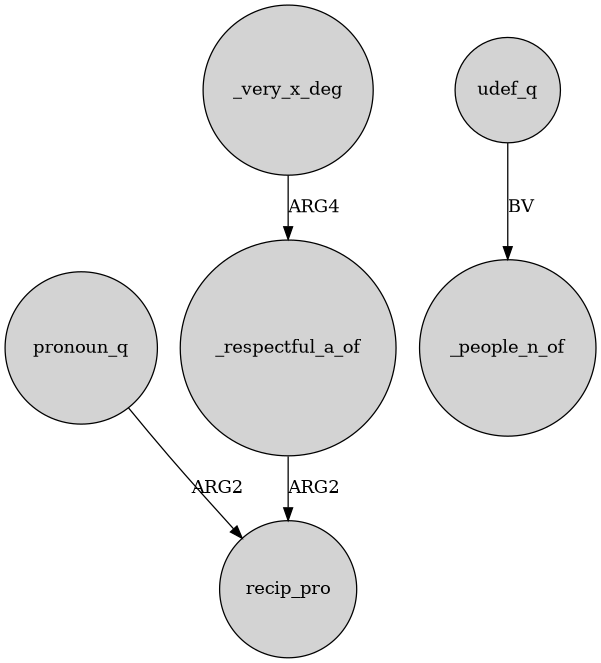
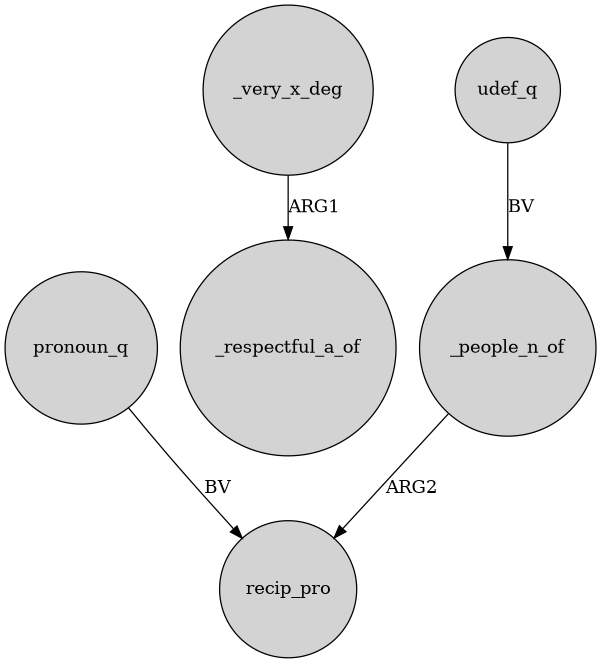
(314, 207) -> (314, 207)
(288, 482) -> (396, 471)
(218, 488) -> (218, 488)
